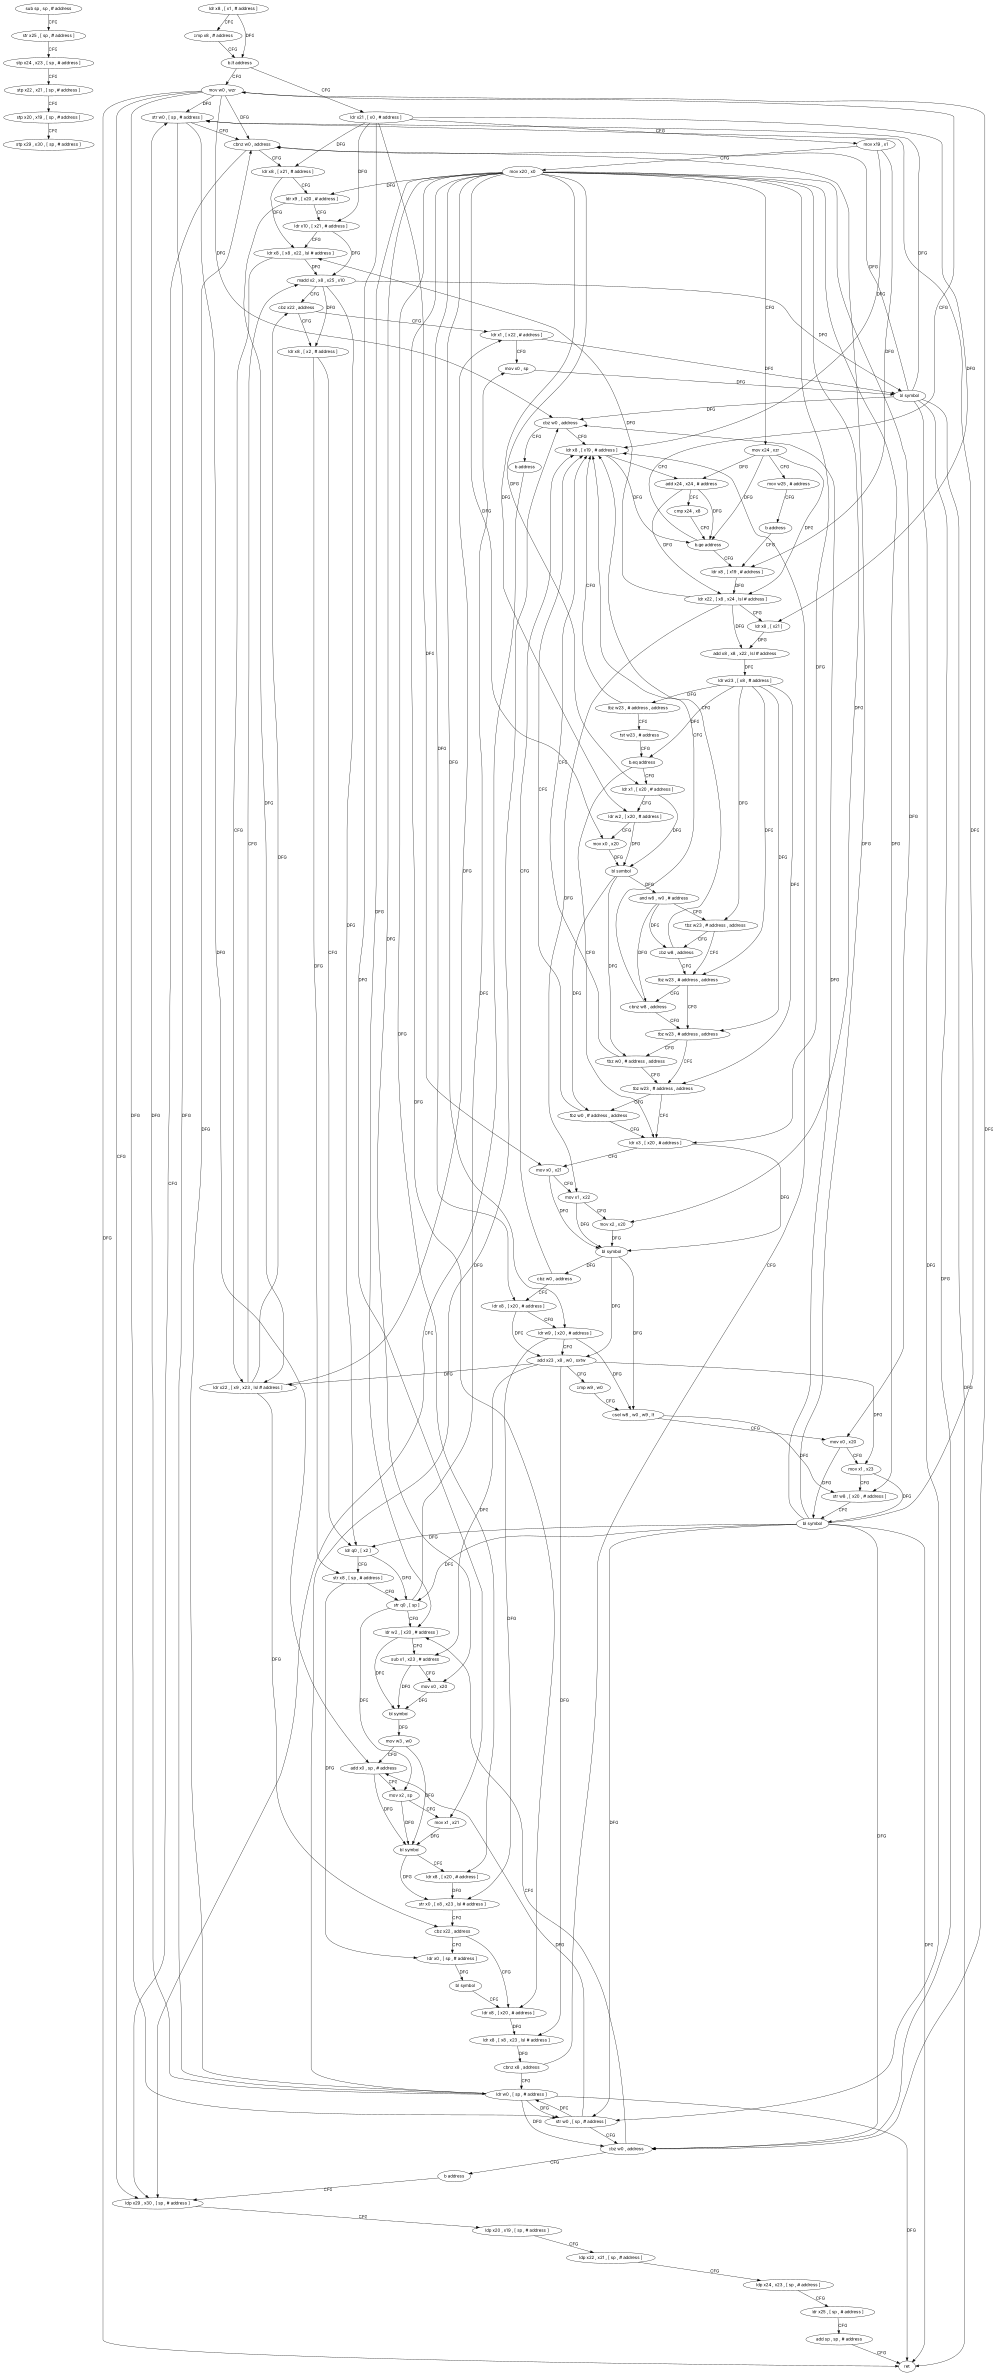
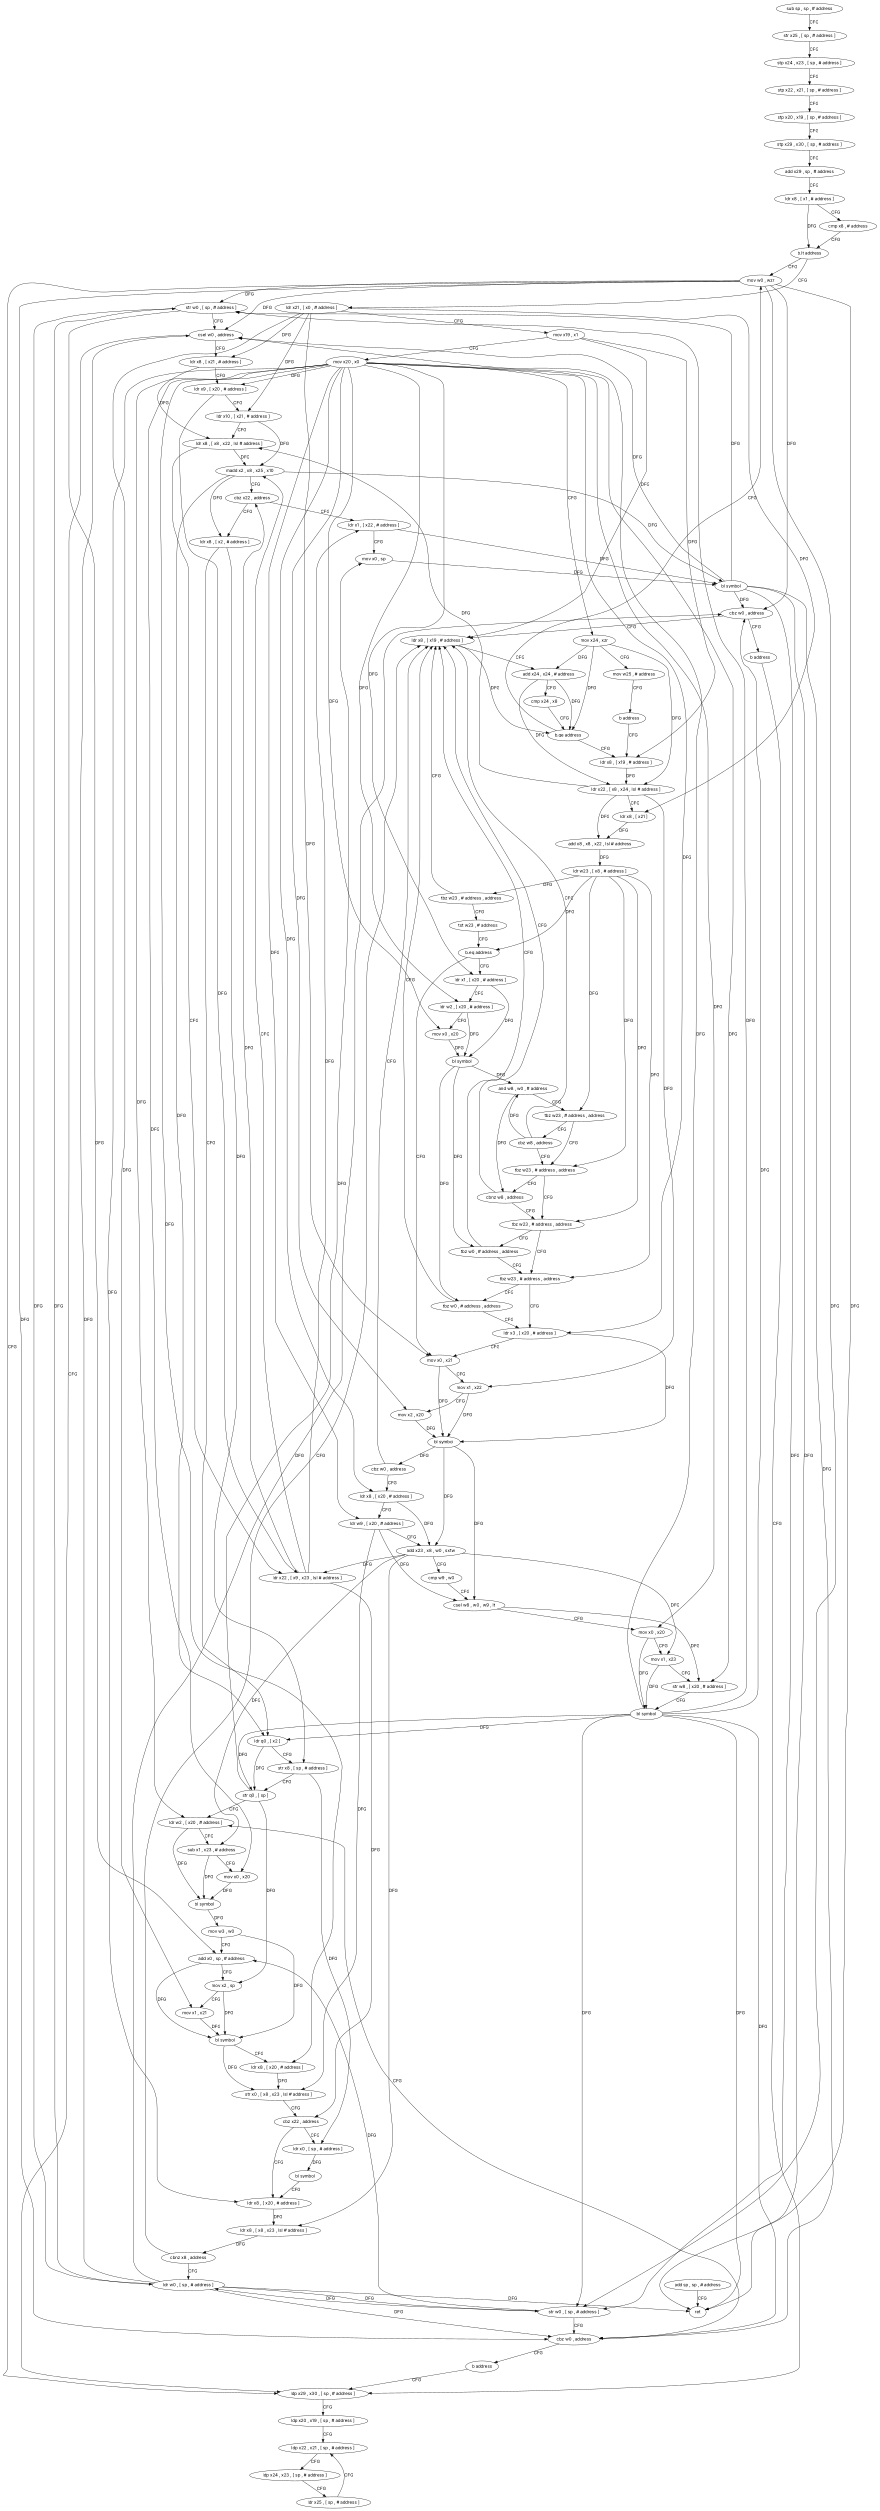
(252, 145) -> (216, 335)
none -> (810, 172)
(650, 926) -> (509, 1120)
(586, 955) -> (416, 1147)
(838, 2324) -> (344, 2475)
